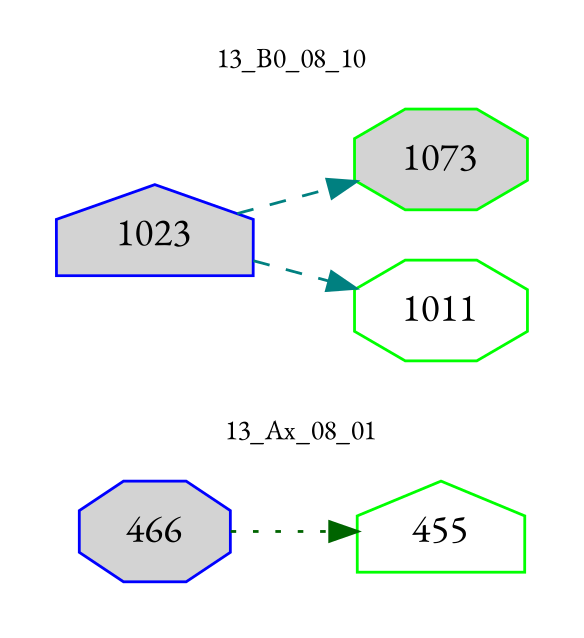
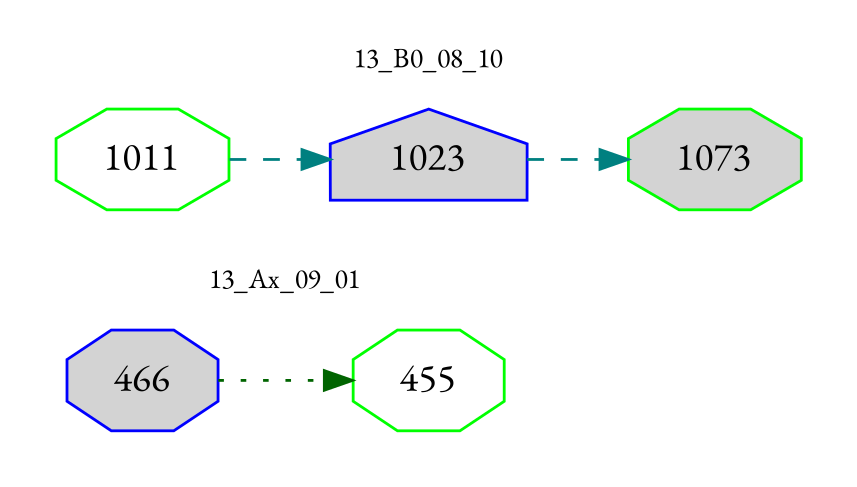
(291, 271) -> (266, 159)
(302, 432) -> (286, 281)
(441, 531) -> (429, 380)
